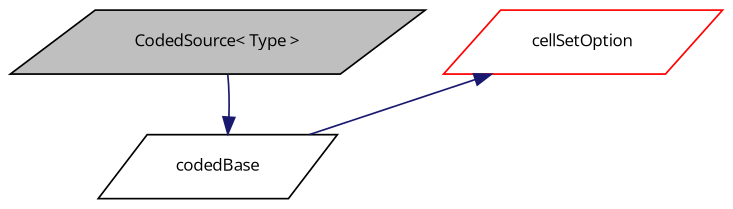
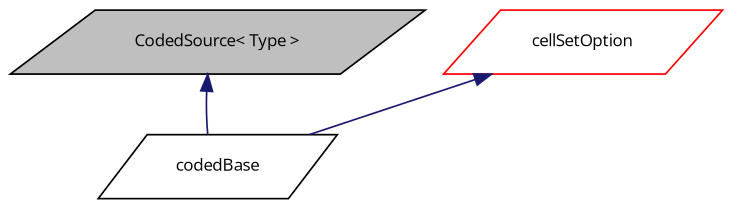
(229, 96) -> (207, 113)
